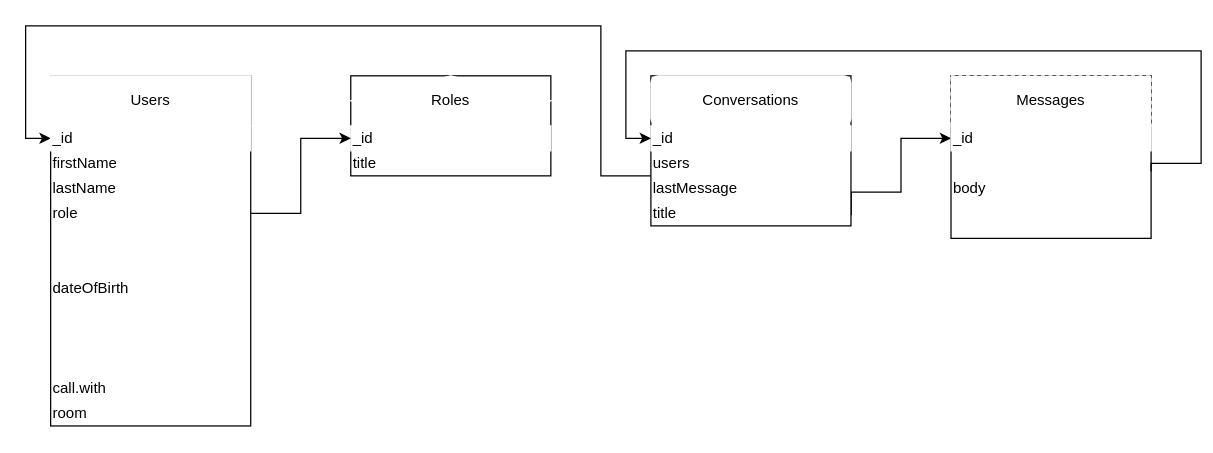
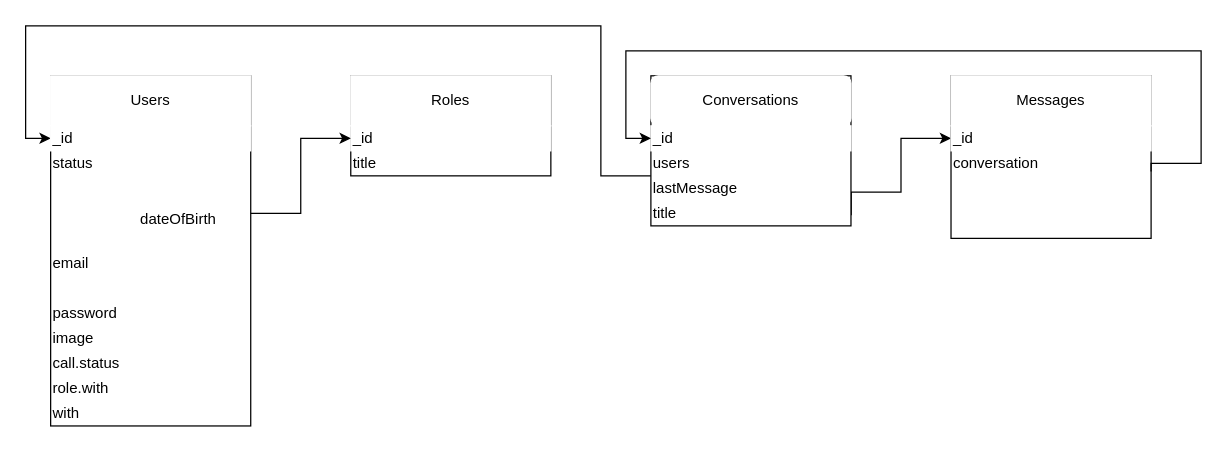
(451, 101) -> (451, 101)
(1051, 101) -> (1051, 101)
(89, 163) -> (78, 163)
none -> (1001, 163)
(88, 188) -> none
(1001, 188) -> none
(88, 213) -> none
none -> (94, 263)
(94, 288) -> (182, 219)
none -> (94, 313)
none -> (88, 338)
none -> (94, 363)
(83, 388) -> (85, 388)
(70, 413) -> (68, 413)
